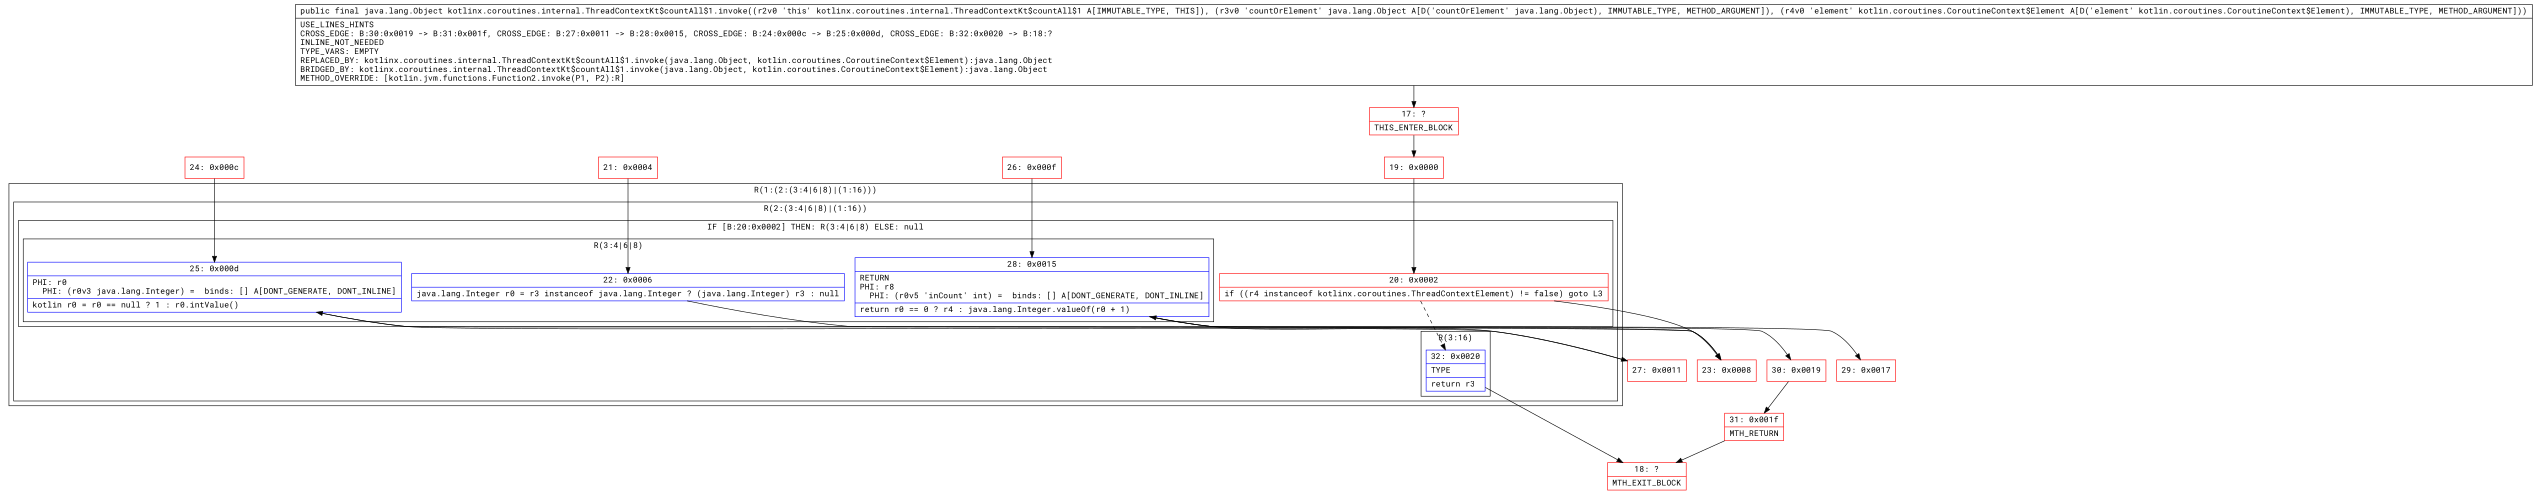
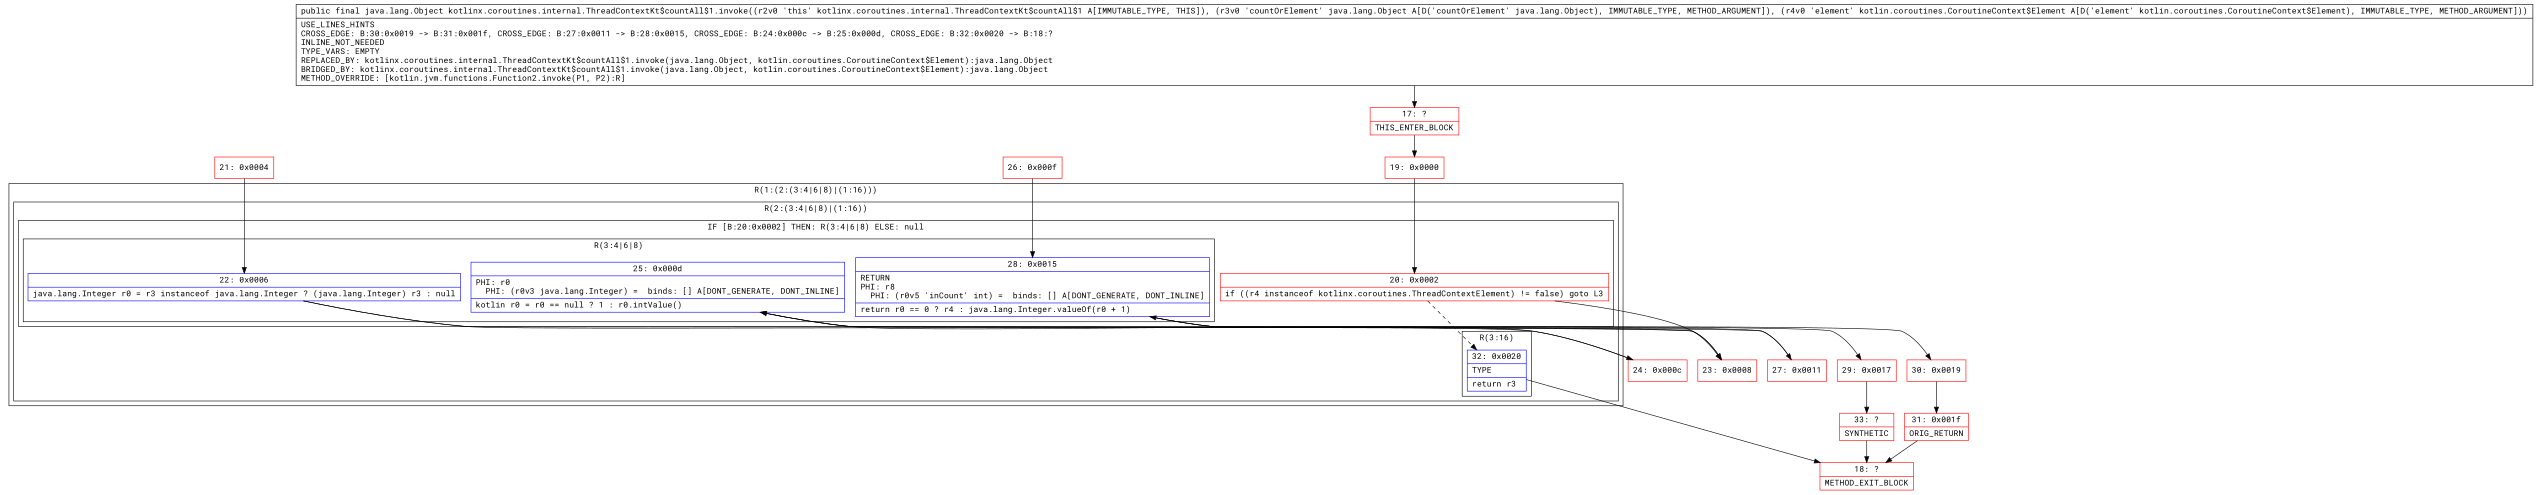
none -> (966, 328)
none -> (1867, 427)
(1754, 433) -> (1936, 433)
(1647, 483) -> (1867, 483)
